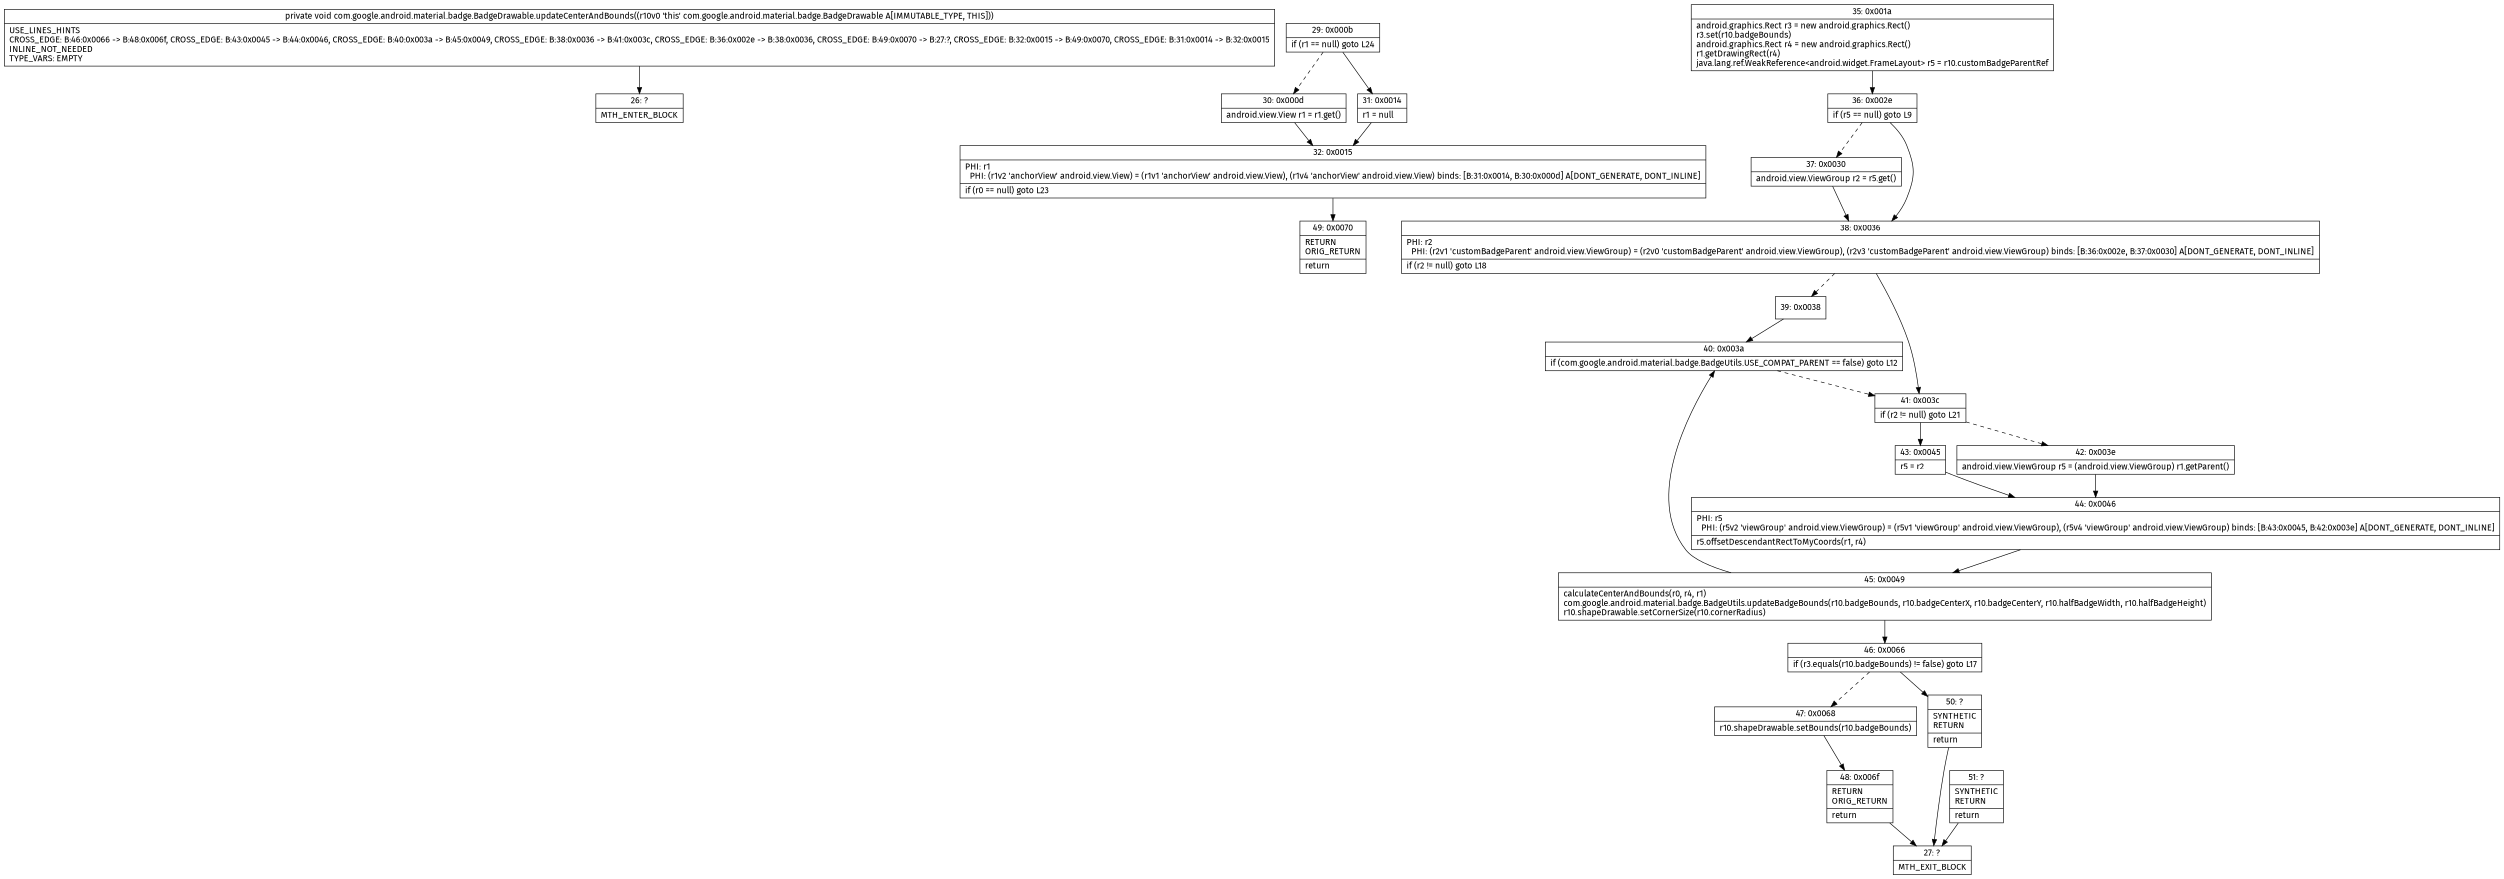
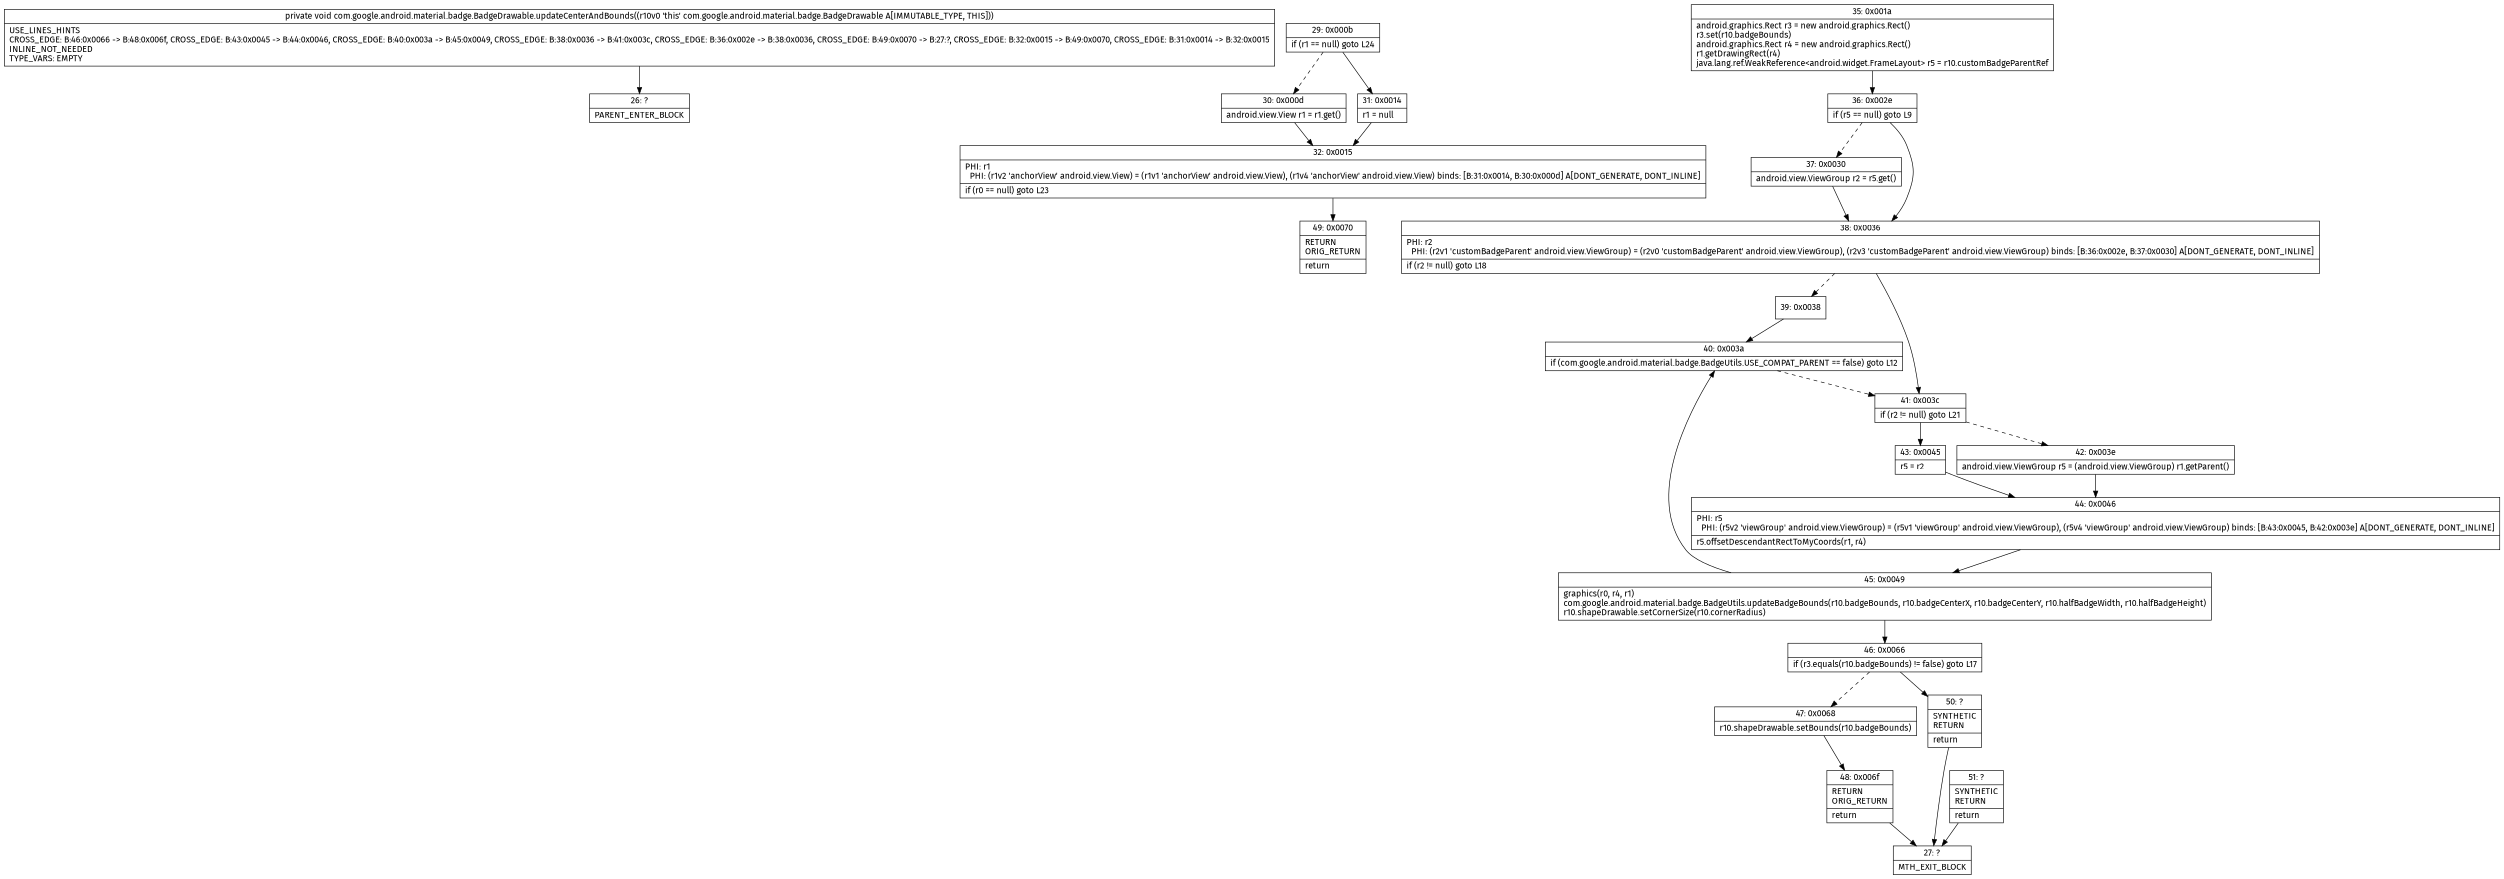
(640, 115) -> (640, 115)
(1635, 594) -> (1599, 594)
